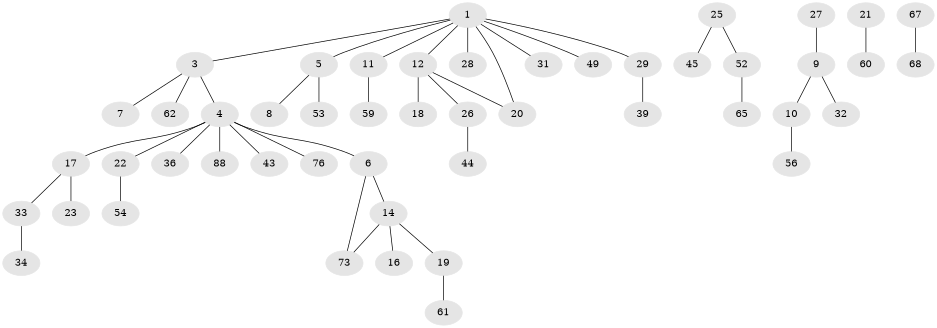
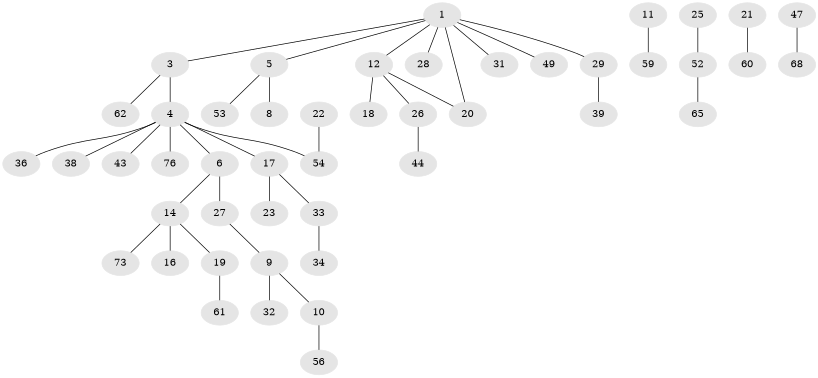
(916, 15) -> (797, 15)
(418, 40) -> none
(692, 65) -> none
(121, 114) -> none
(170, 139) -> (245, 139)
(220, 164) -> (71, 164)
(356, 214) -> (220, 189)
